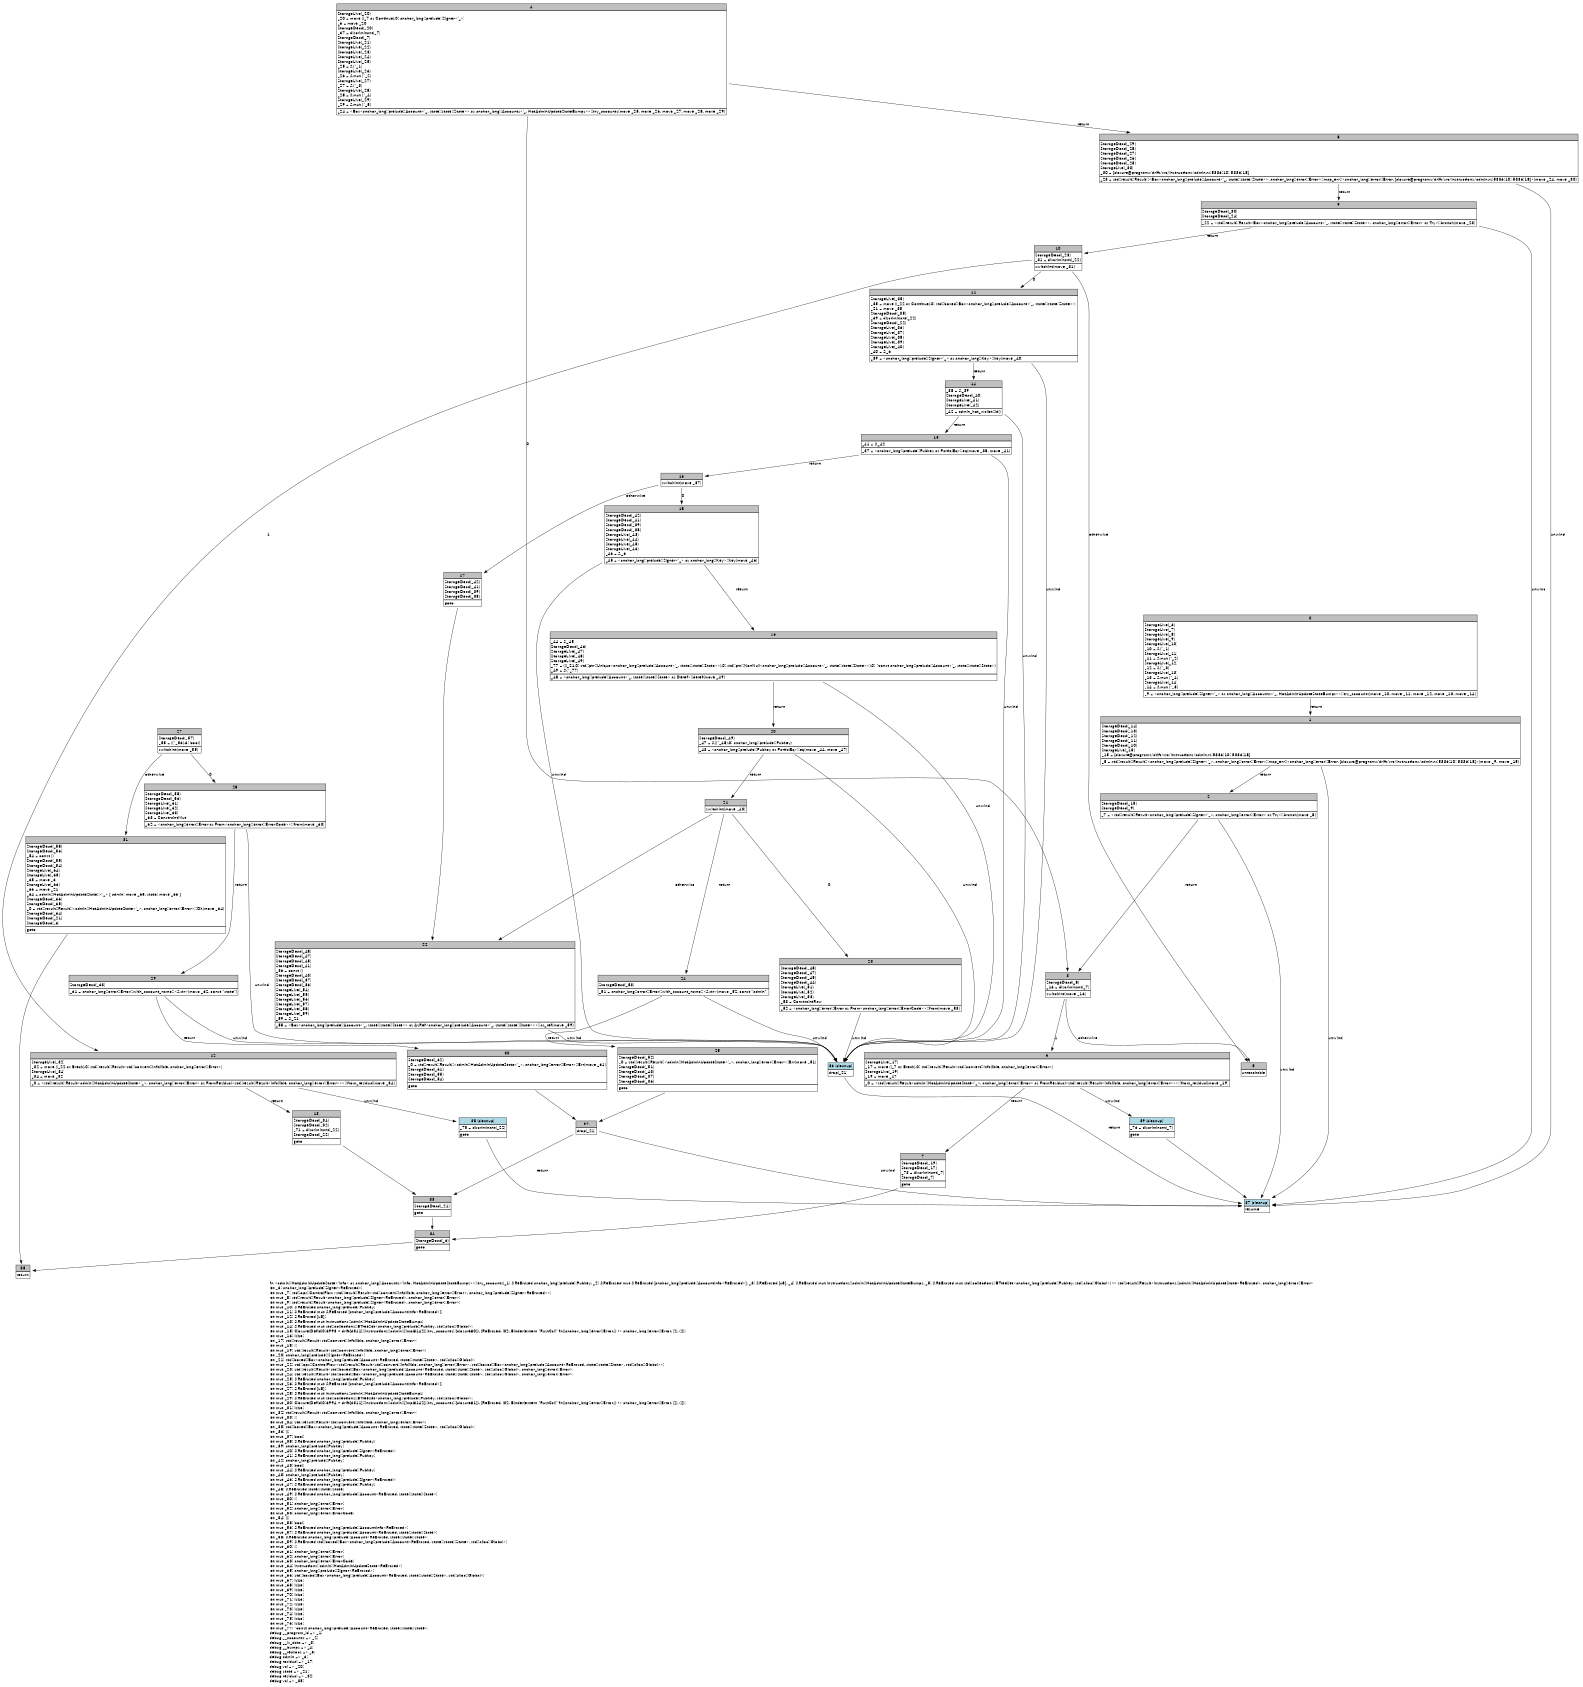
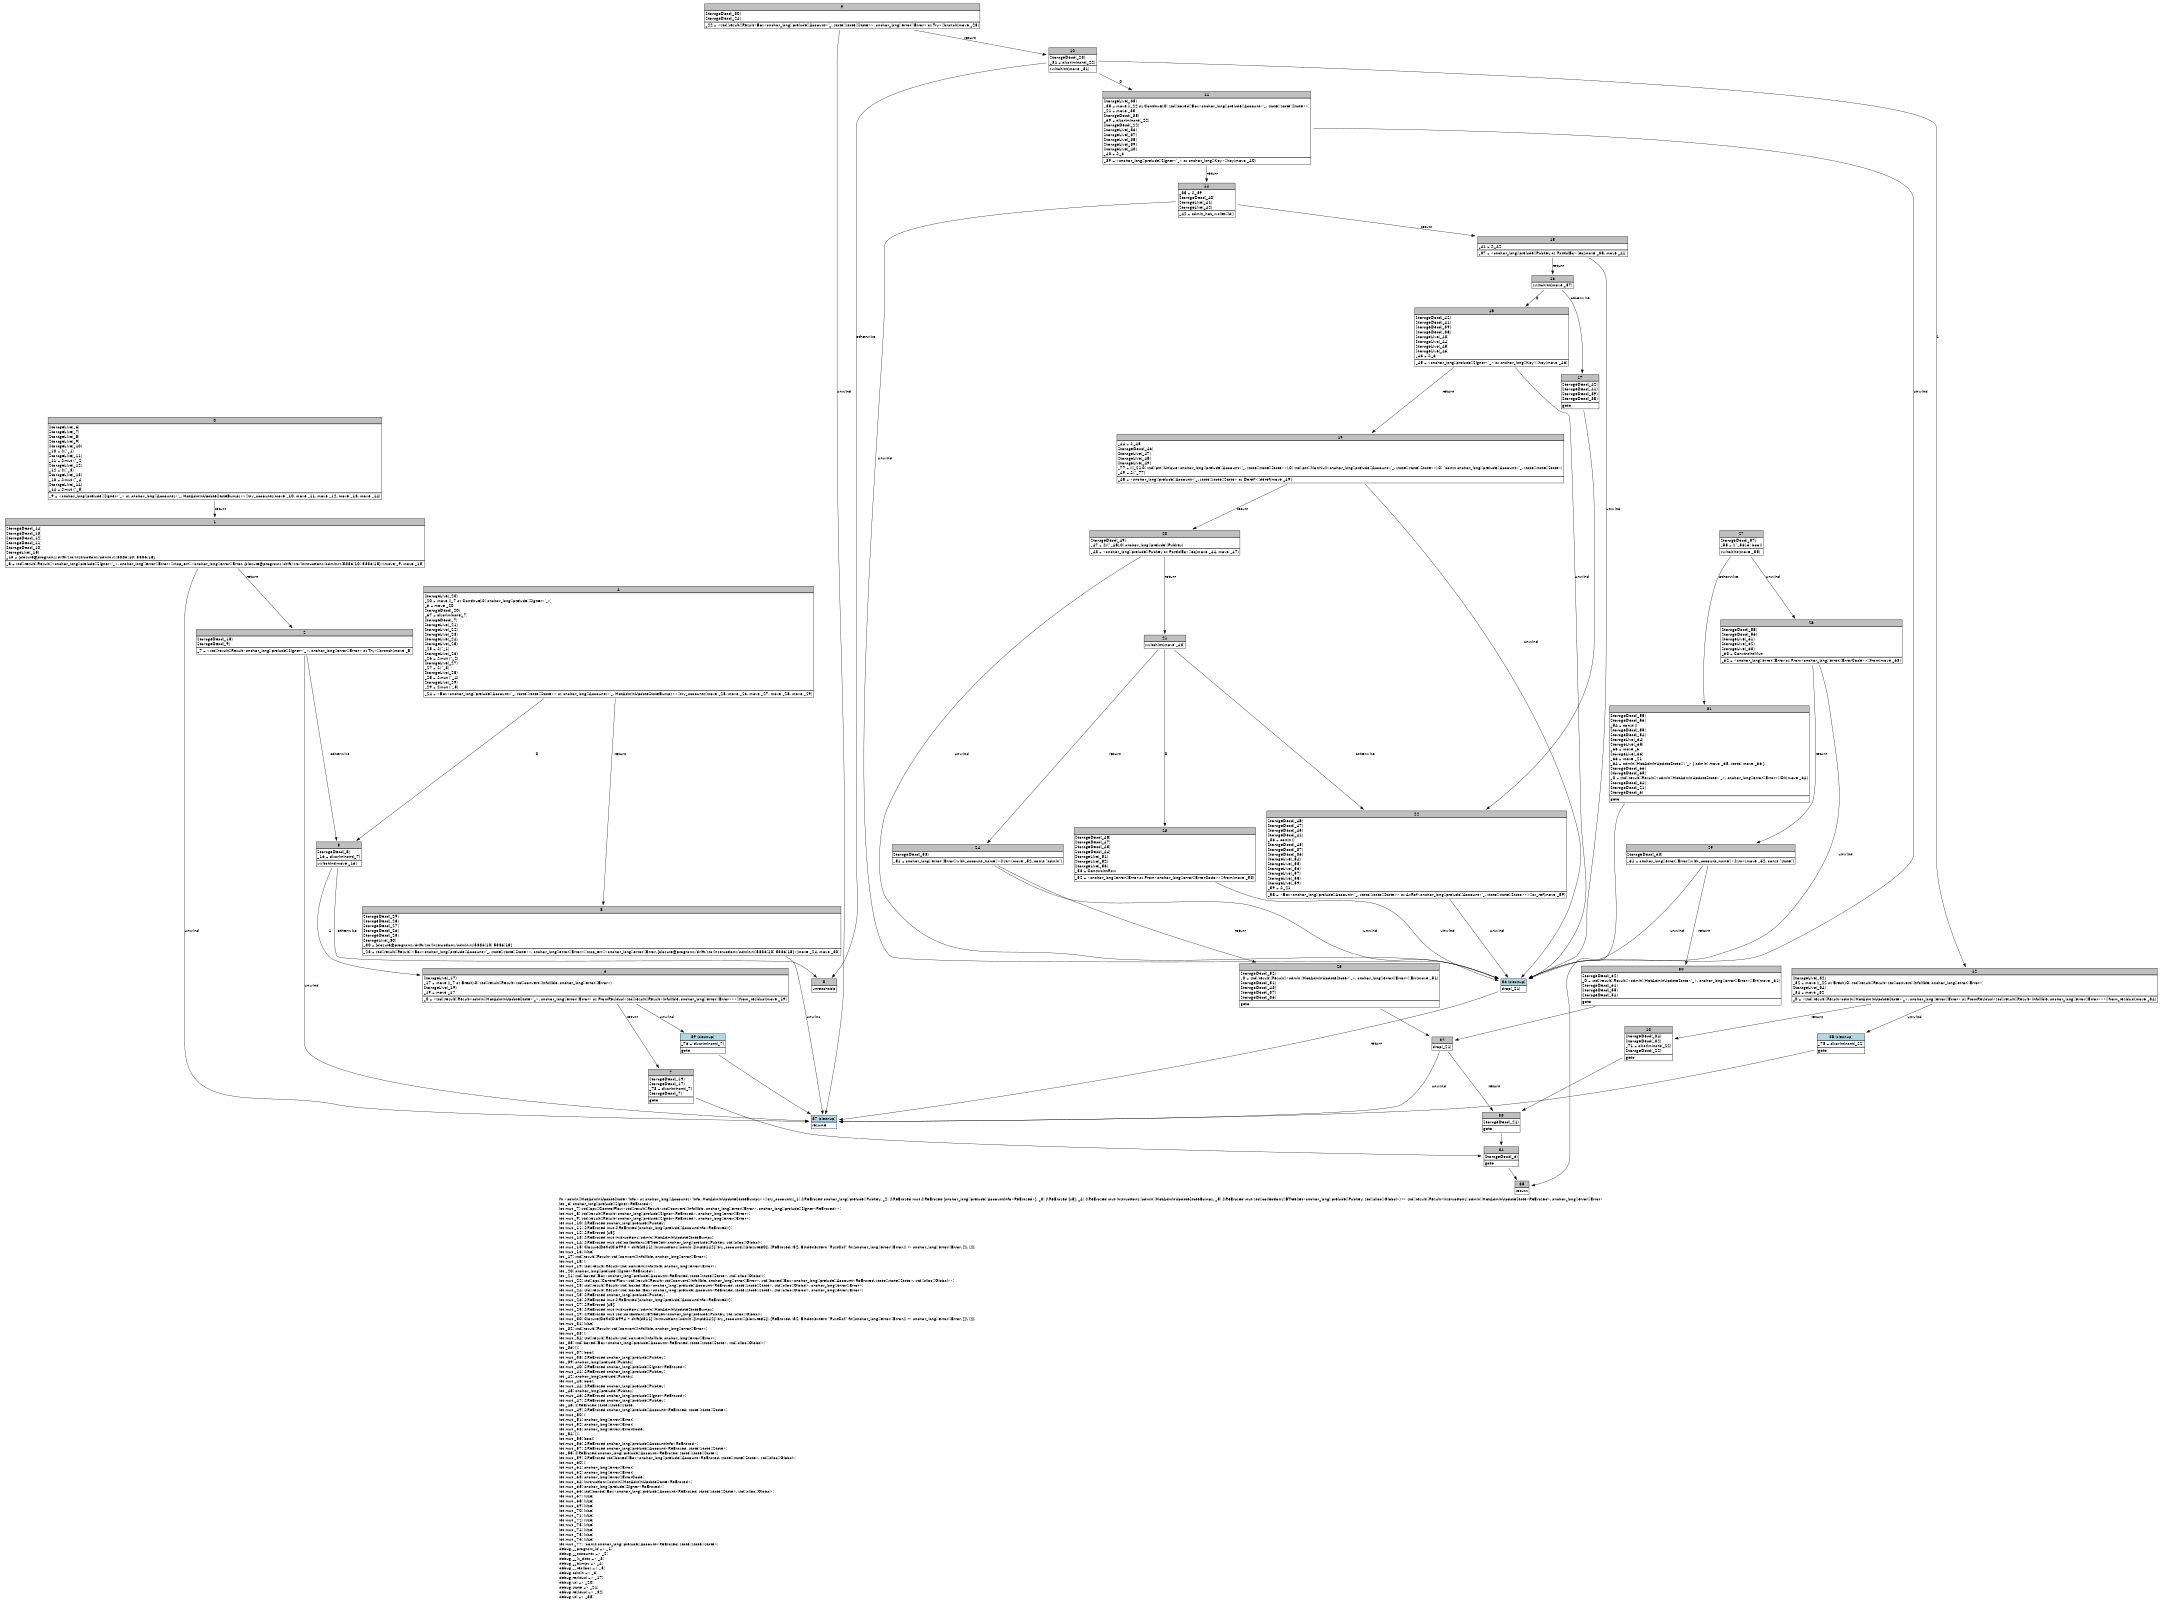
(1339, 190) -> none
(211, 774) -> (1773, 577)
(1191, 885) -> (340, 754)
